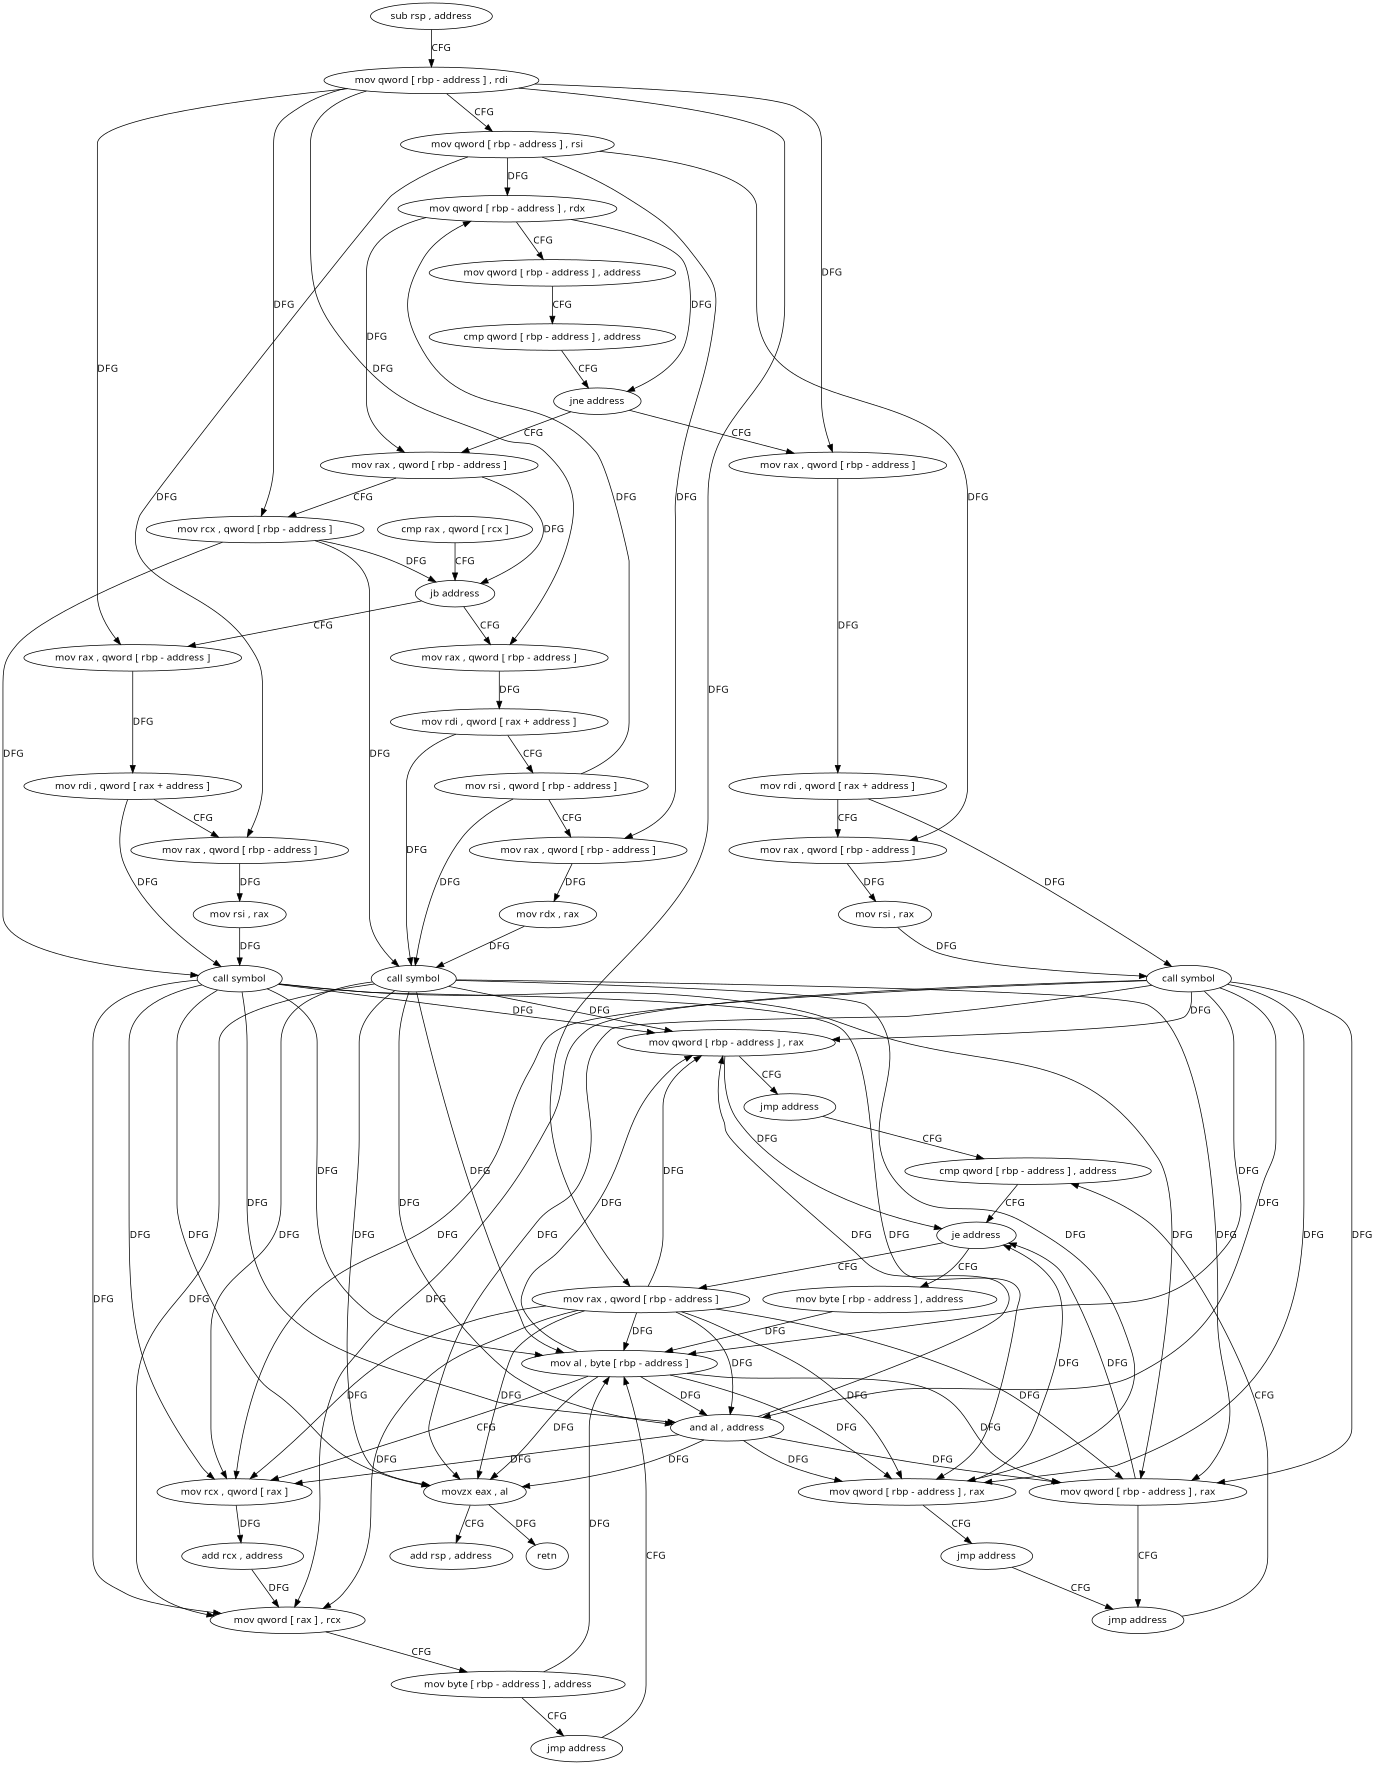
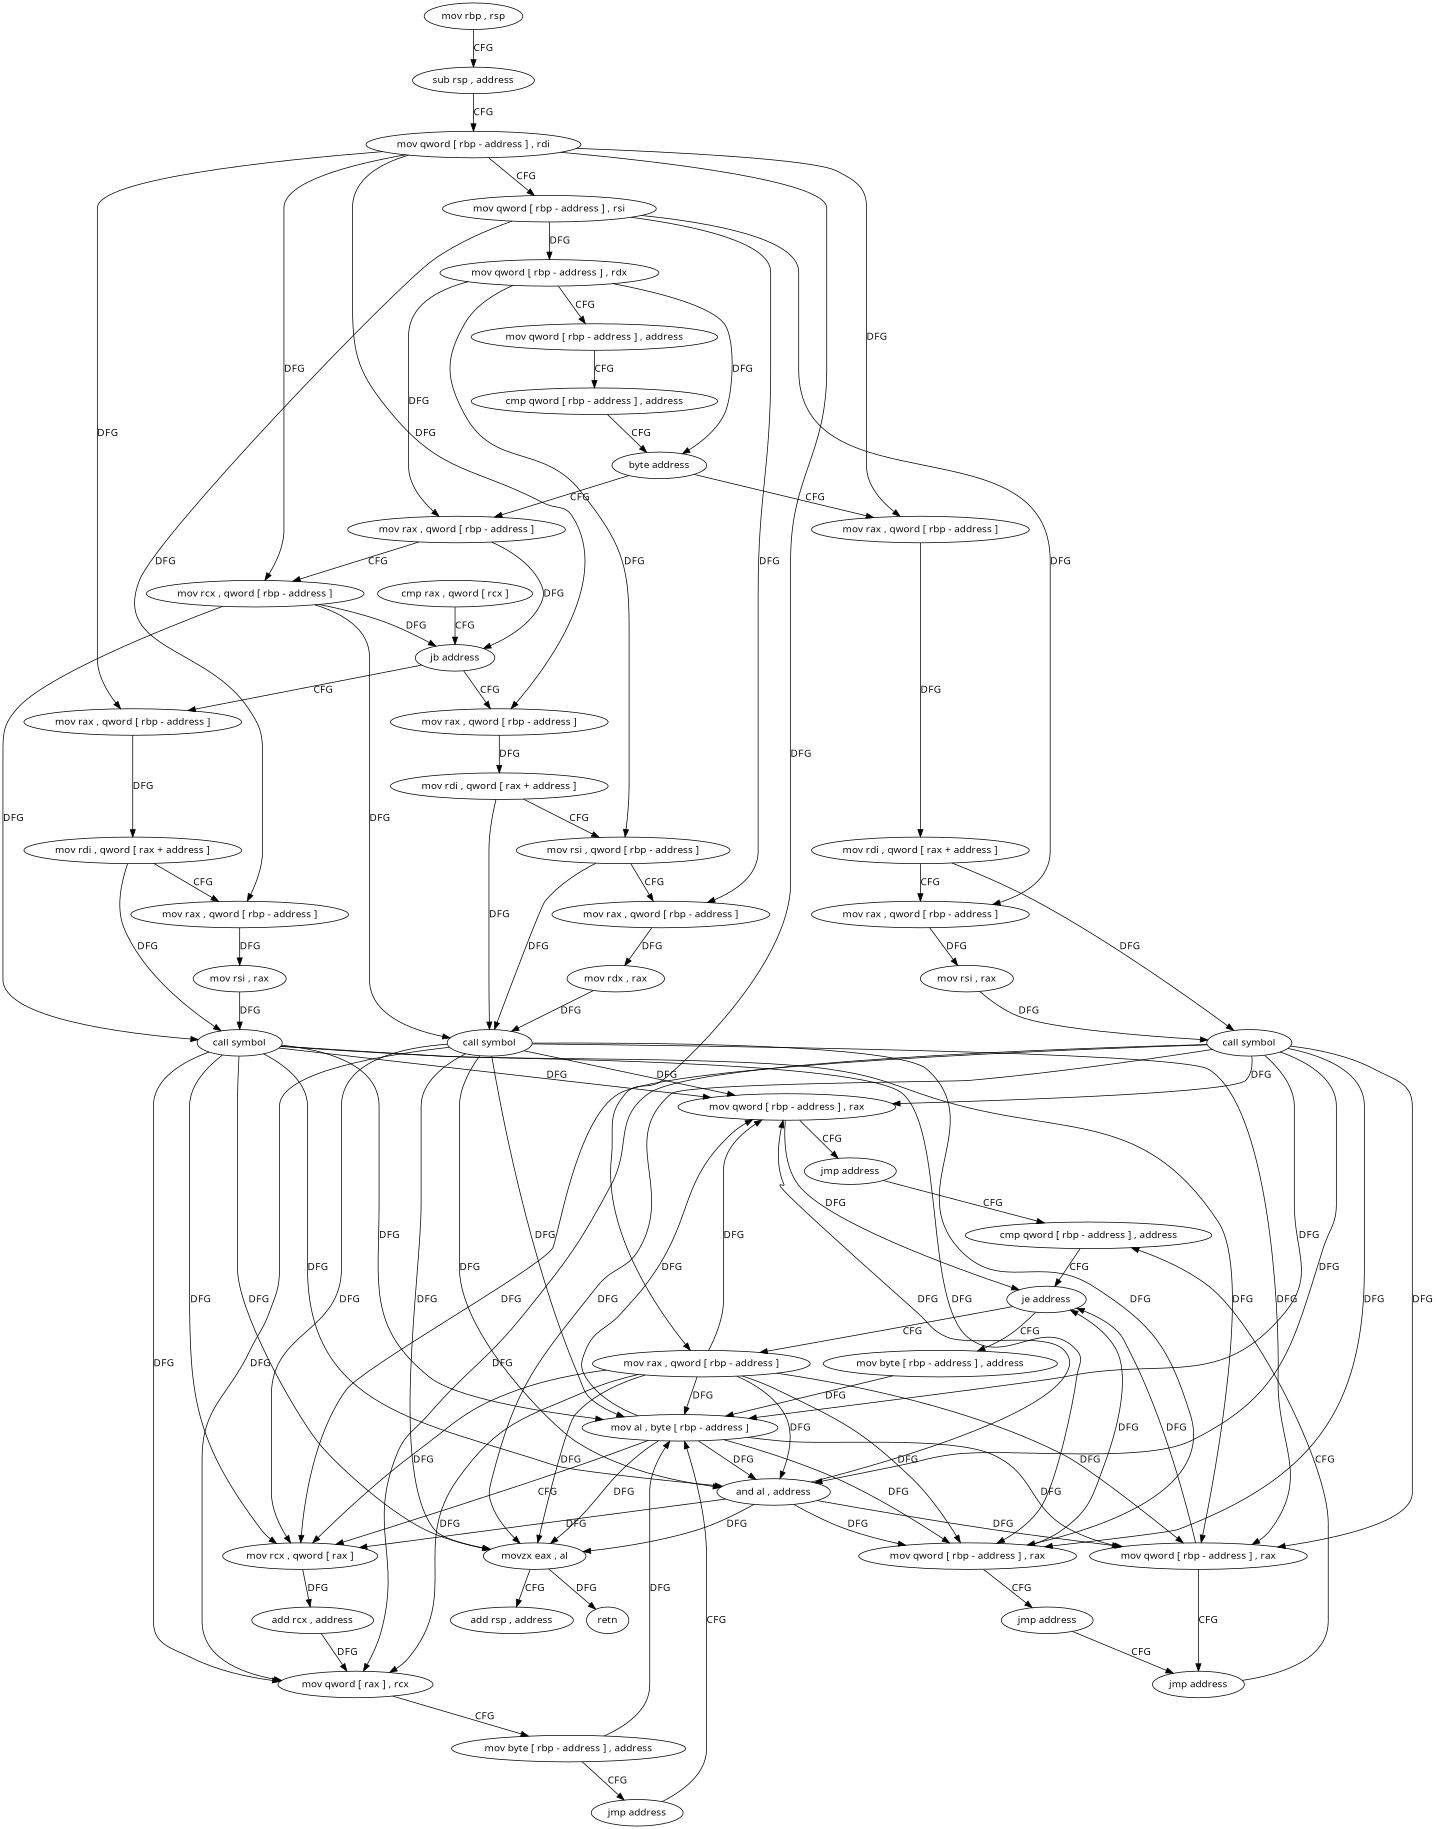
none -> (473, 16)
(597, 401) -> (659, 465)
(593, 449) -> (596, 511)
